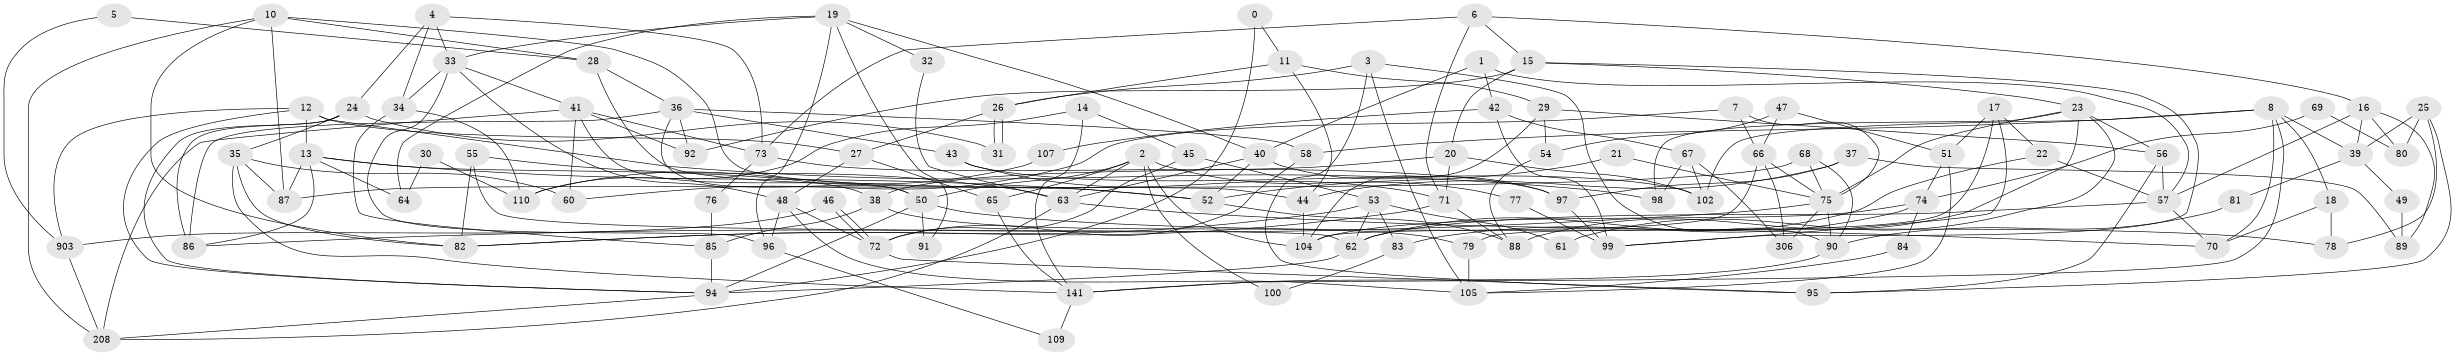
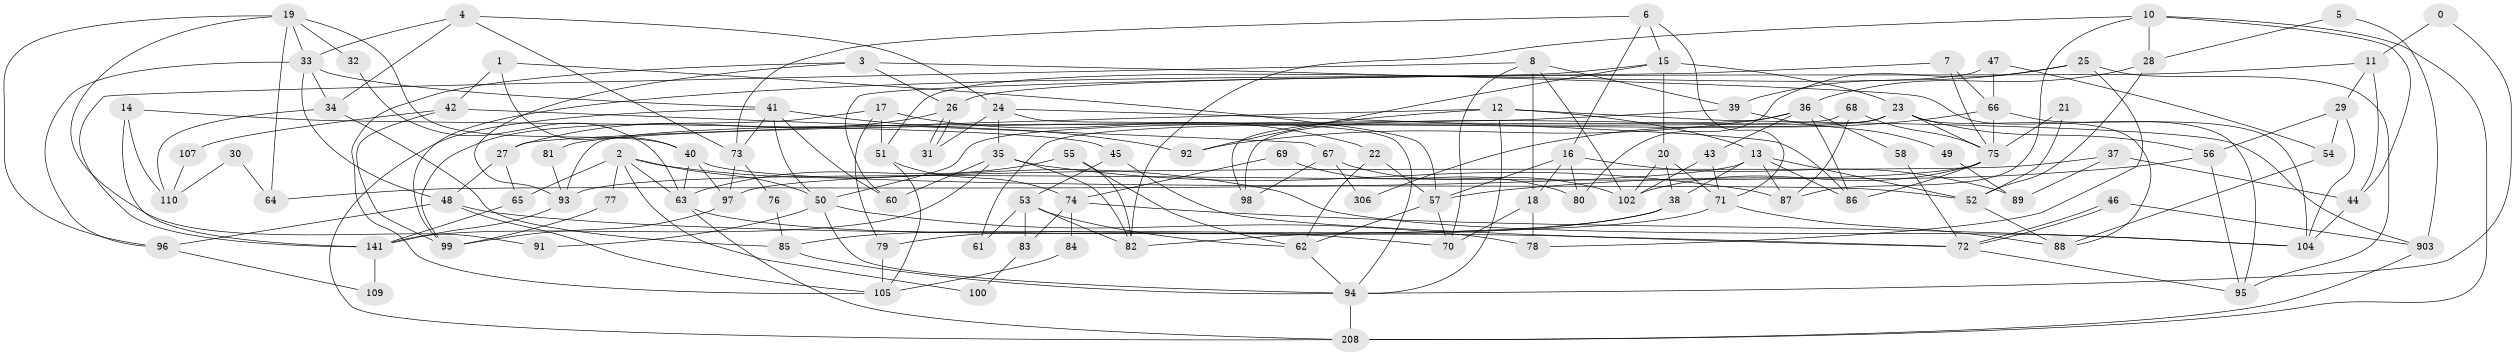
(2361, 127) -> (1551, 178)
(1765, 130) -> none
(1806, 224) -> (1811, 178)
(1832, 247) -> (564, 201)
